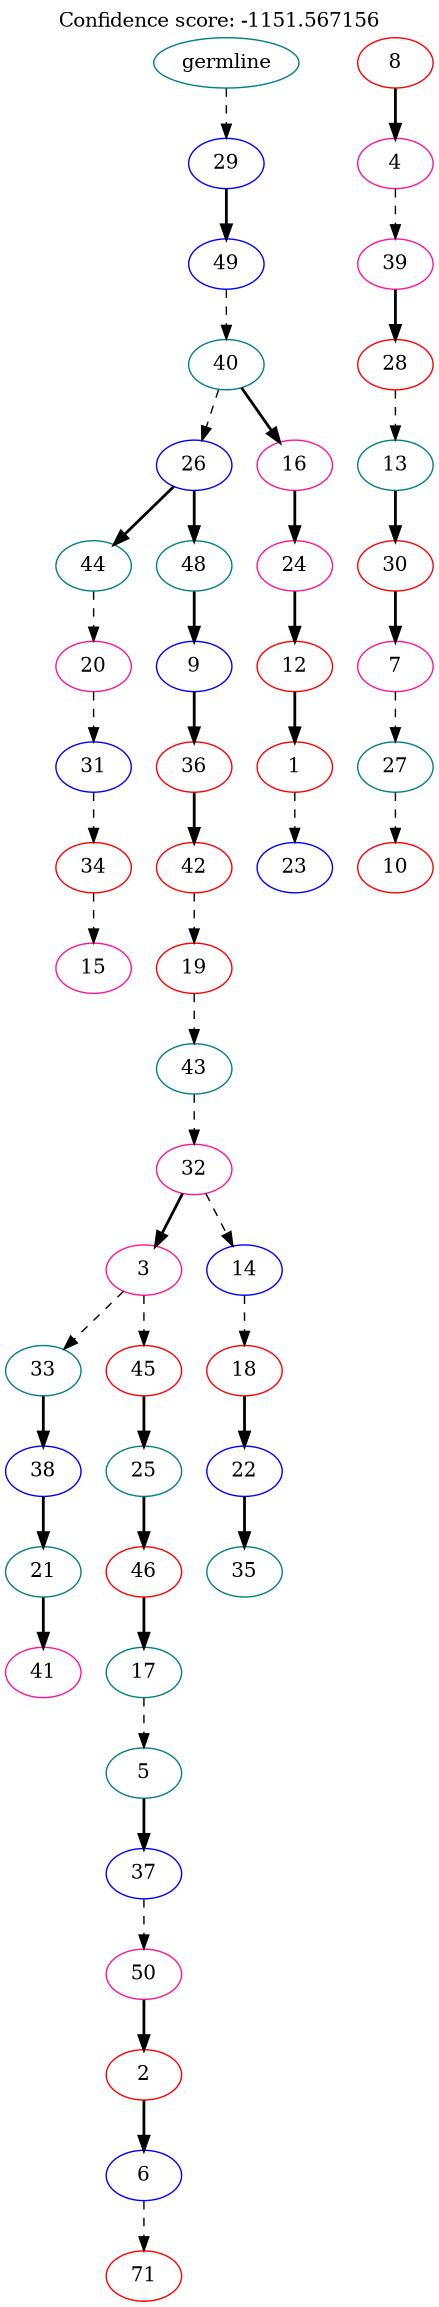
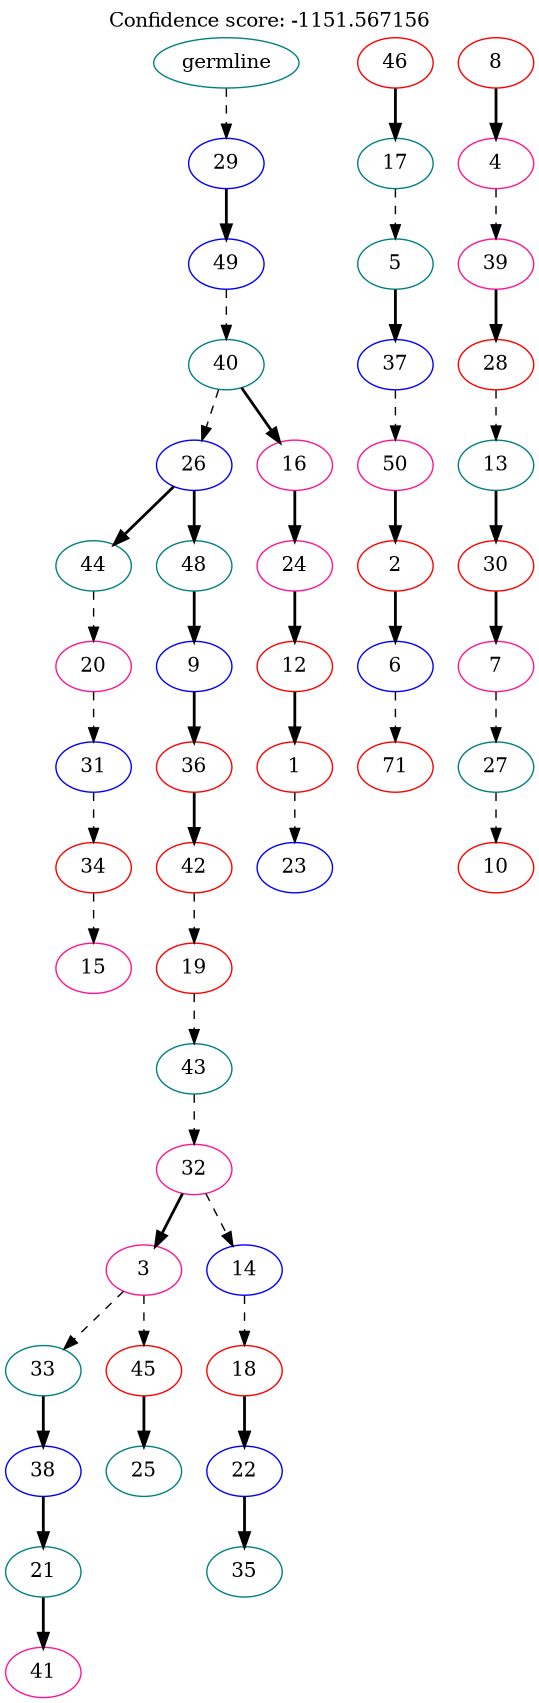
(144, 1515) -> none
